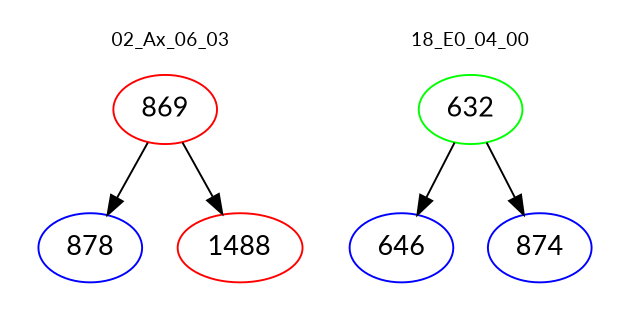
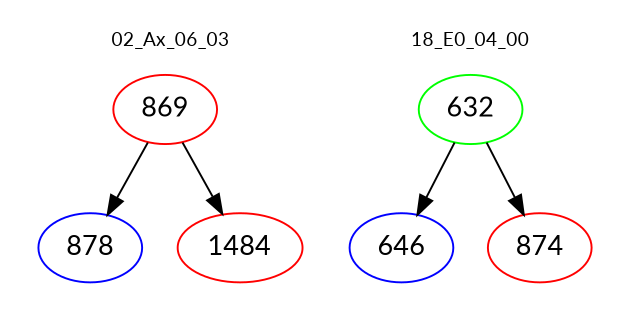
(240, 248) -> (240, 248)
(540, 248) -> (540, 248)
